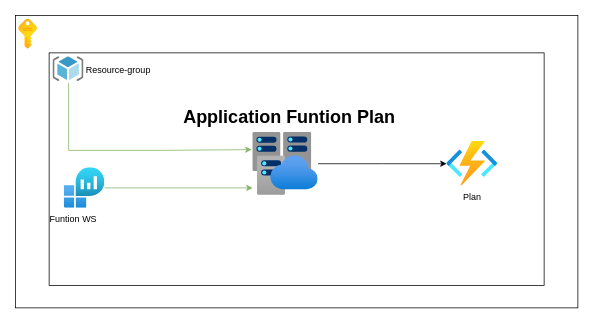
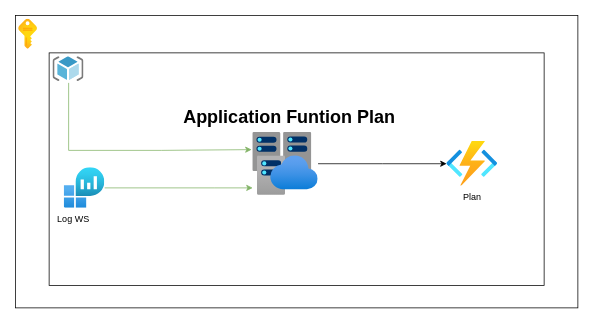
(119, 70) -> none
(74, 219) -> (74, 219)
